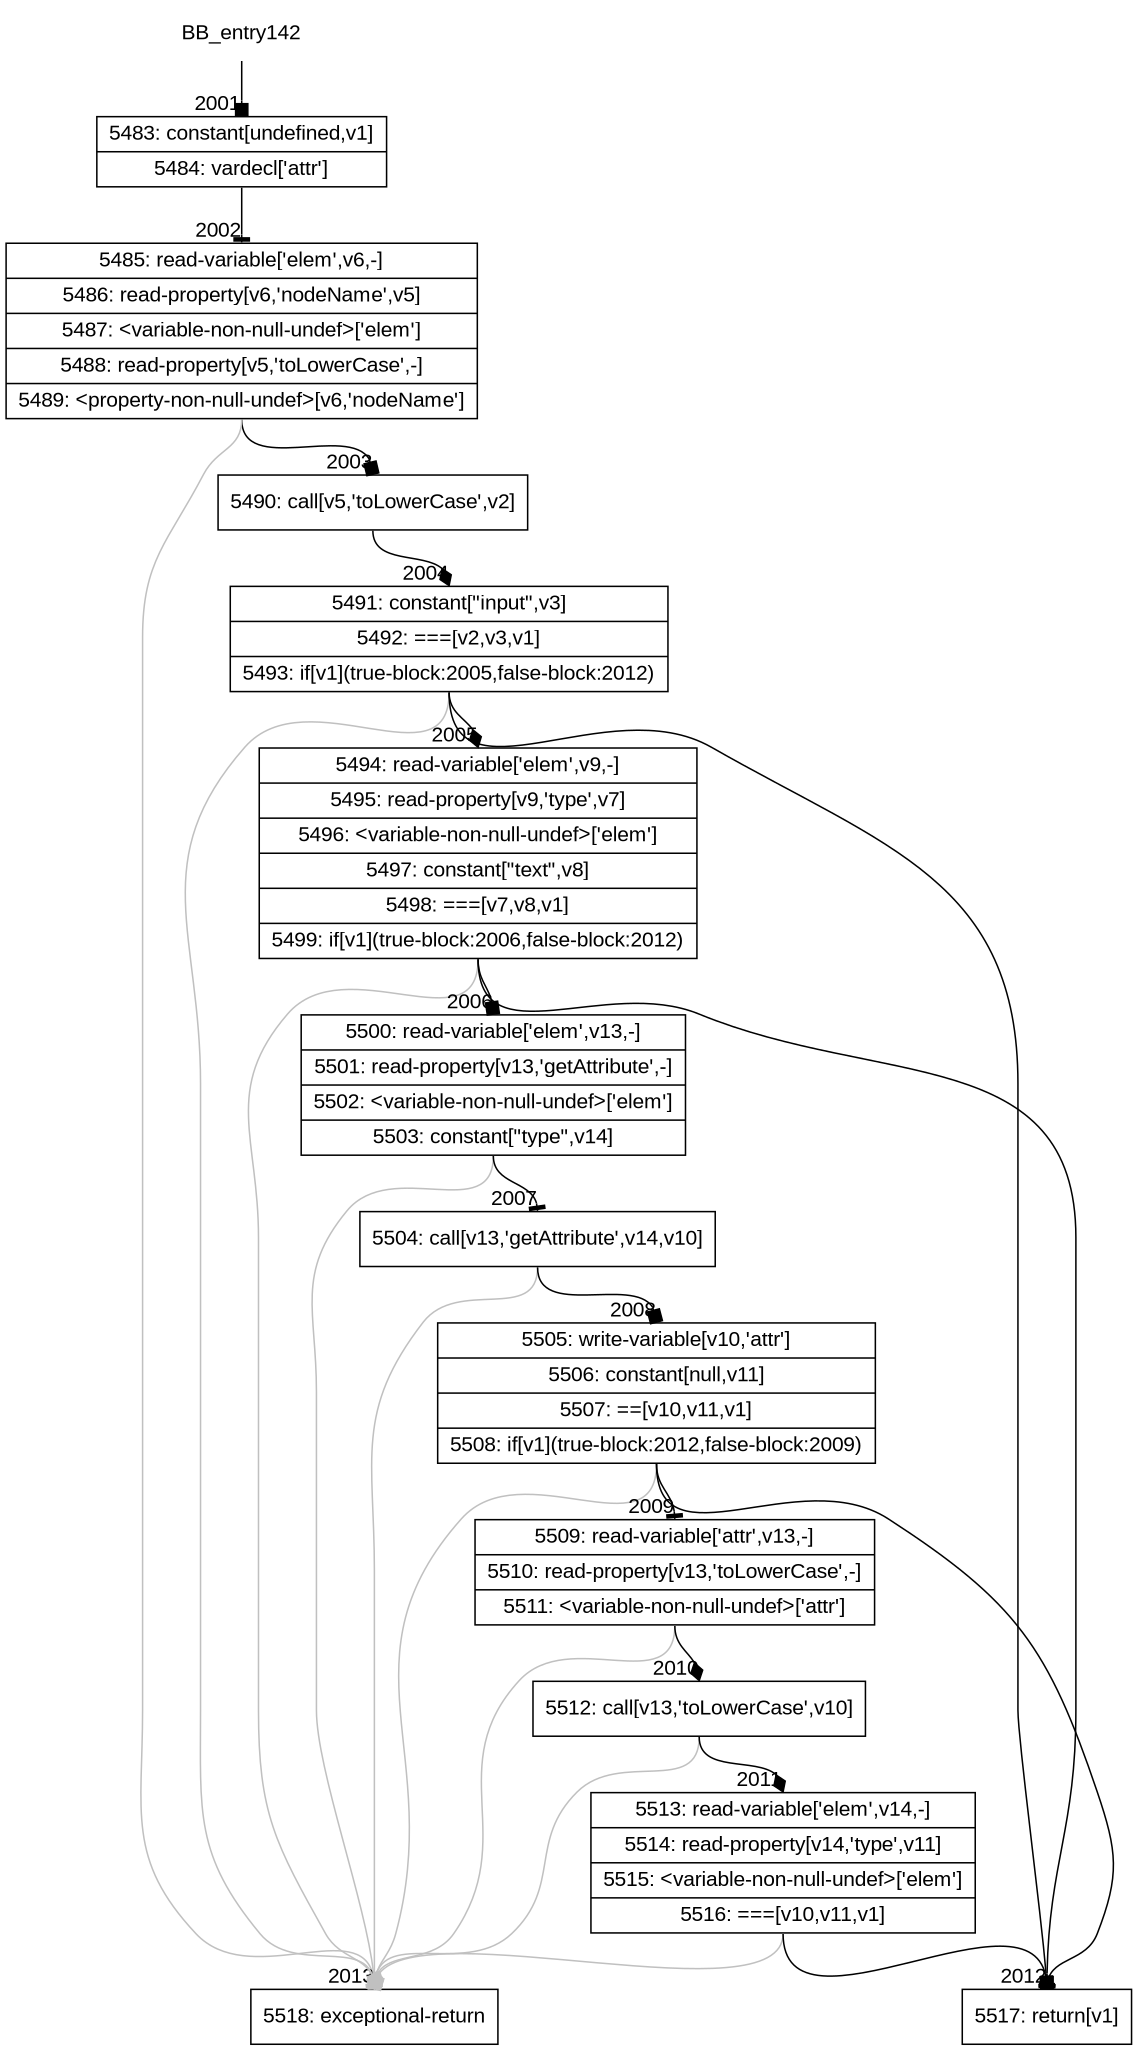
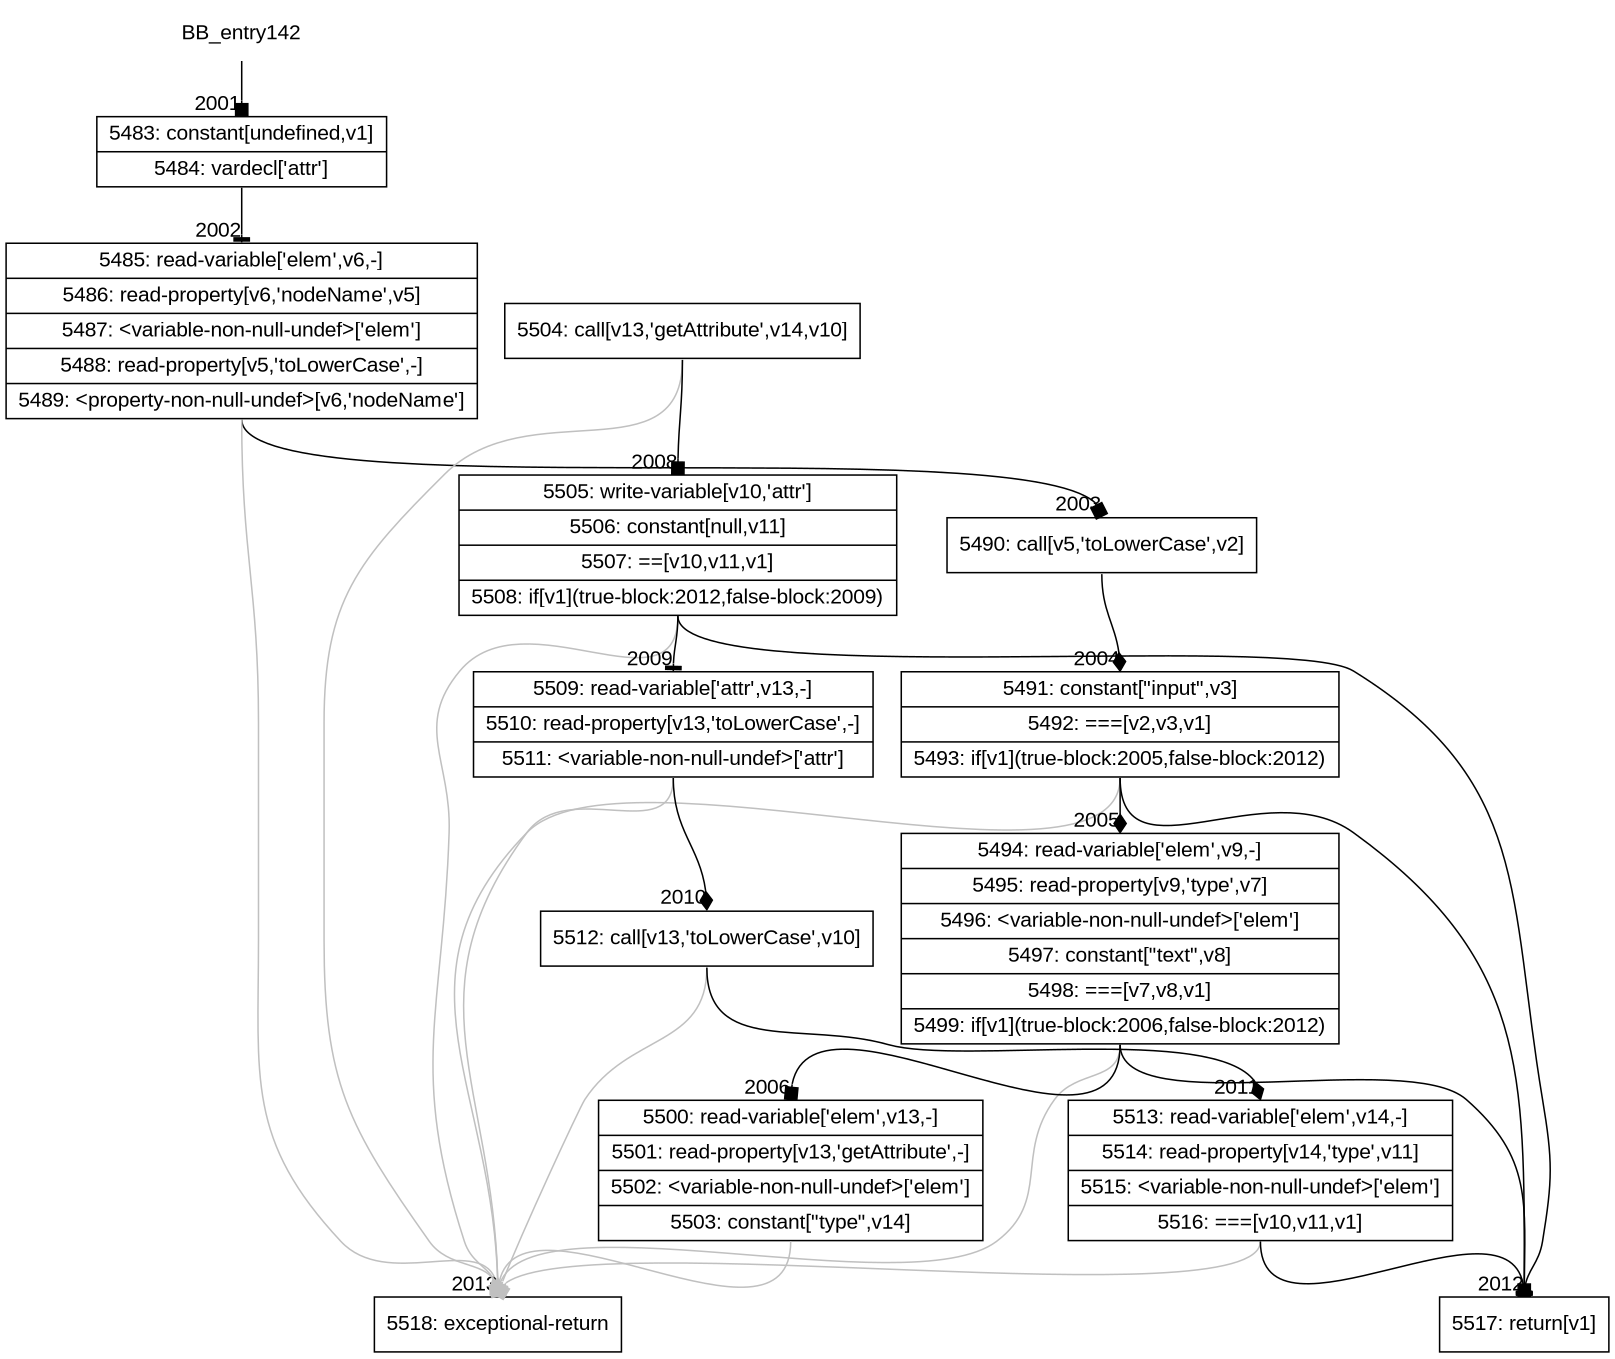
(512, 1182) -> none
(1076, 1239) -> (1390, 1081)
